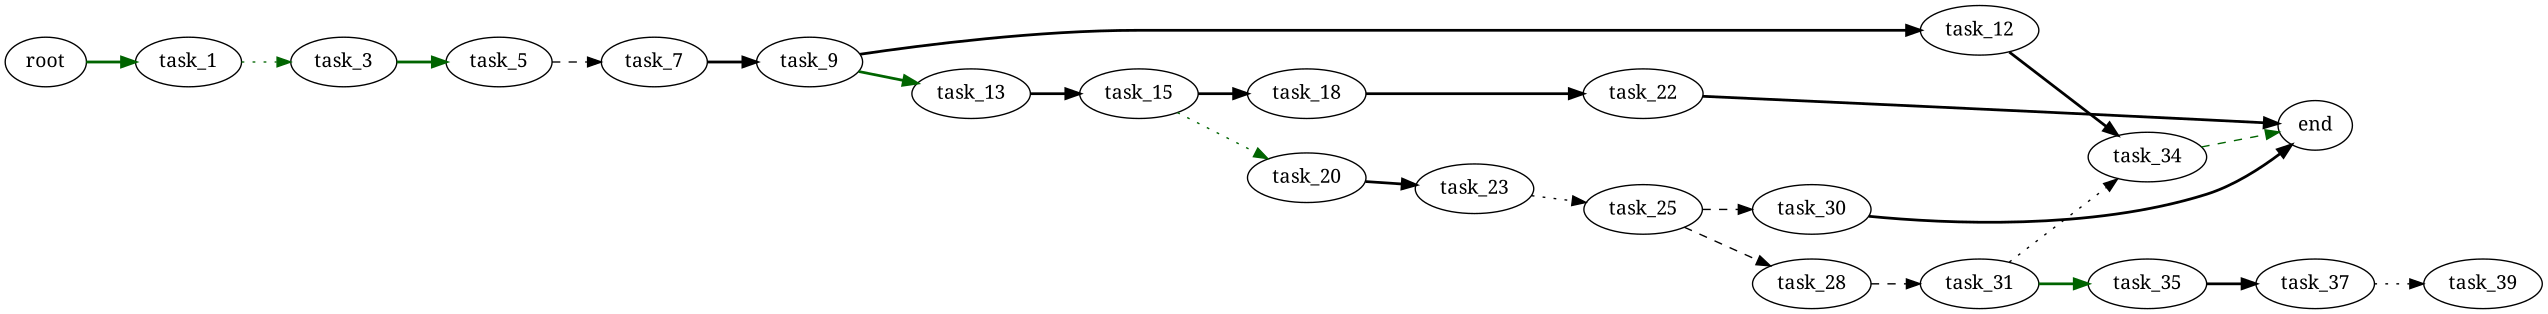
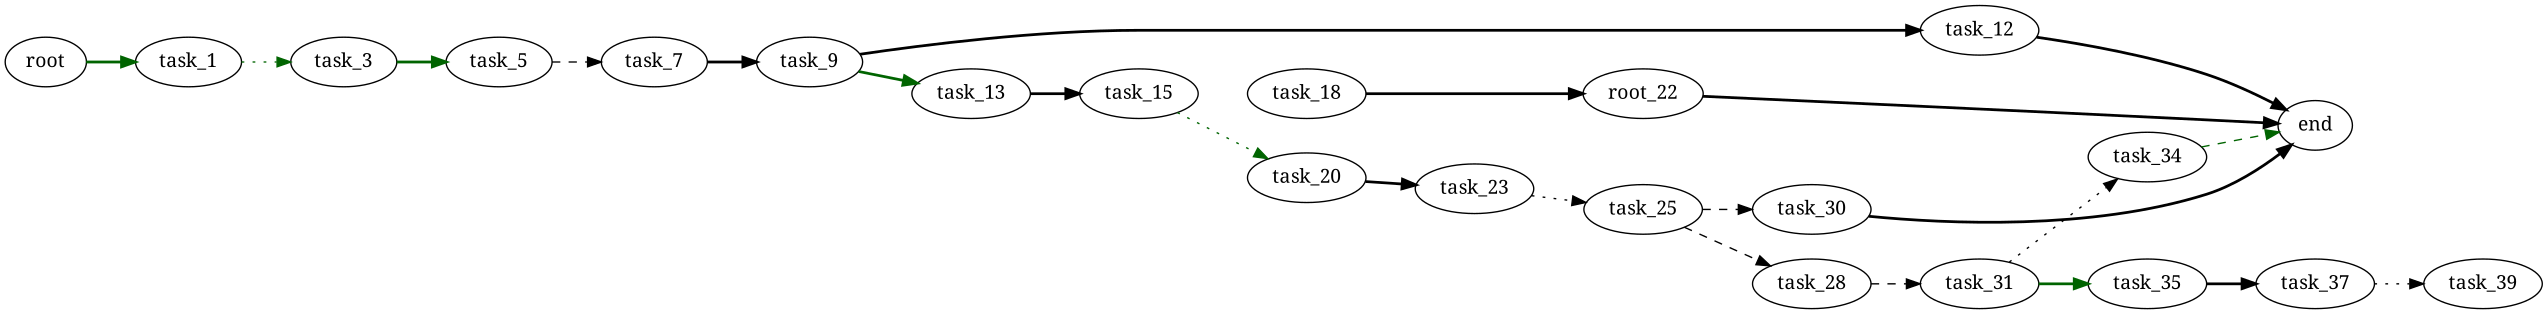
(2058, 89) -> (2158, 61)
(1216, 94) -> none
(1643, 94) -> (1643, 94)
